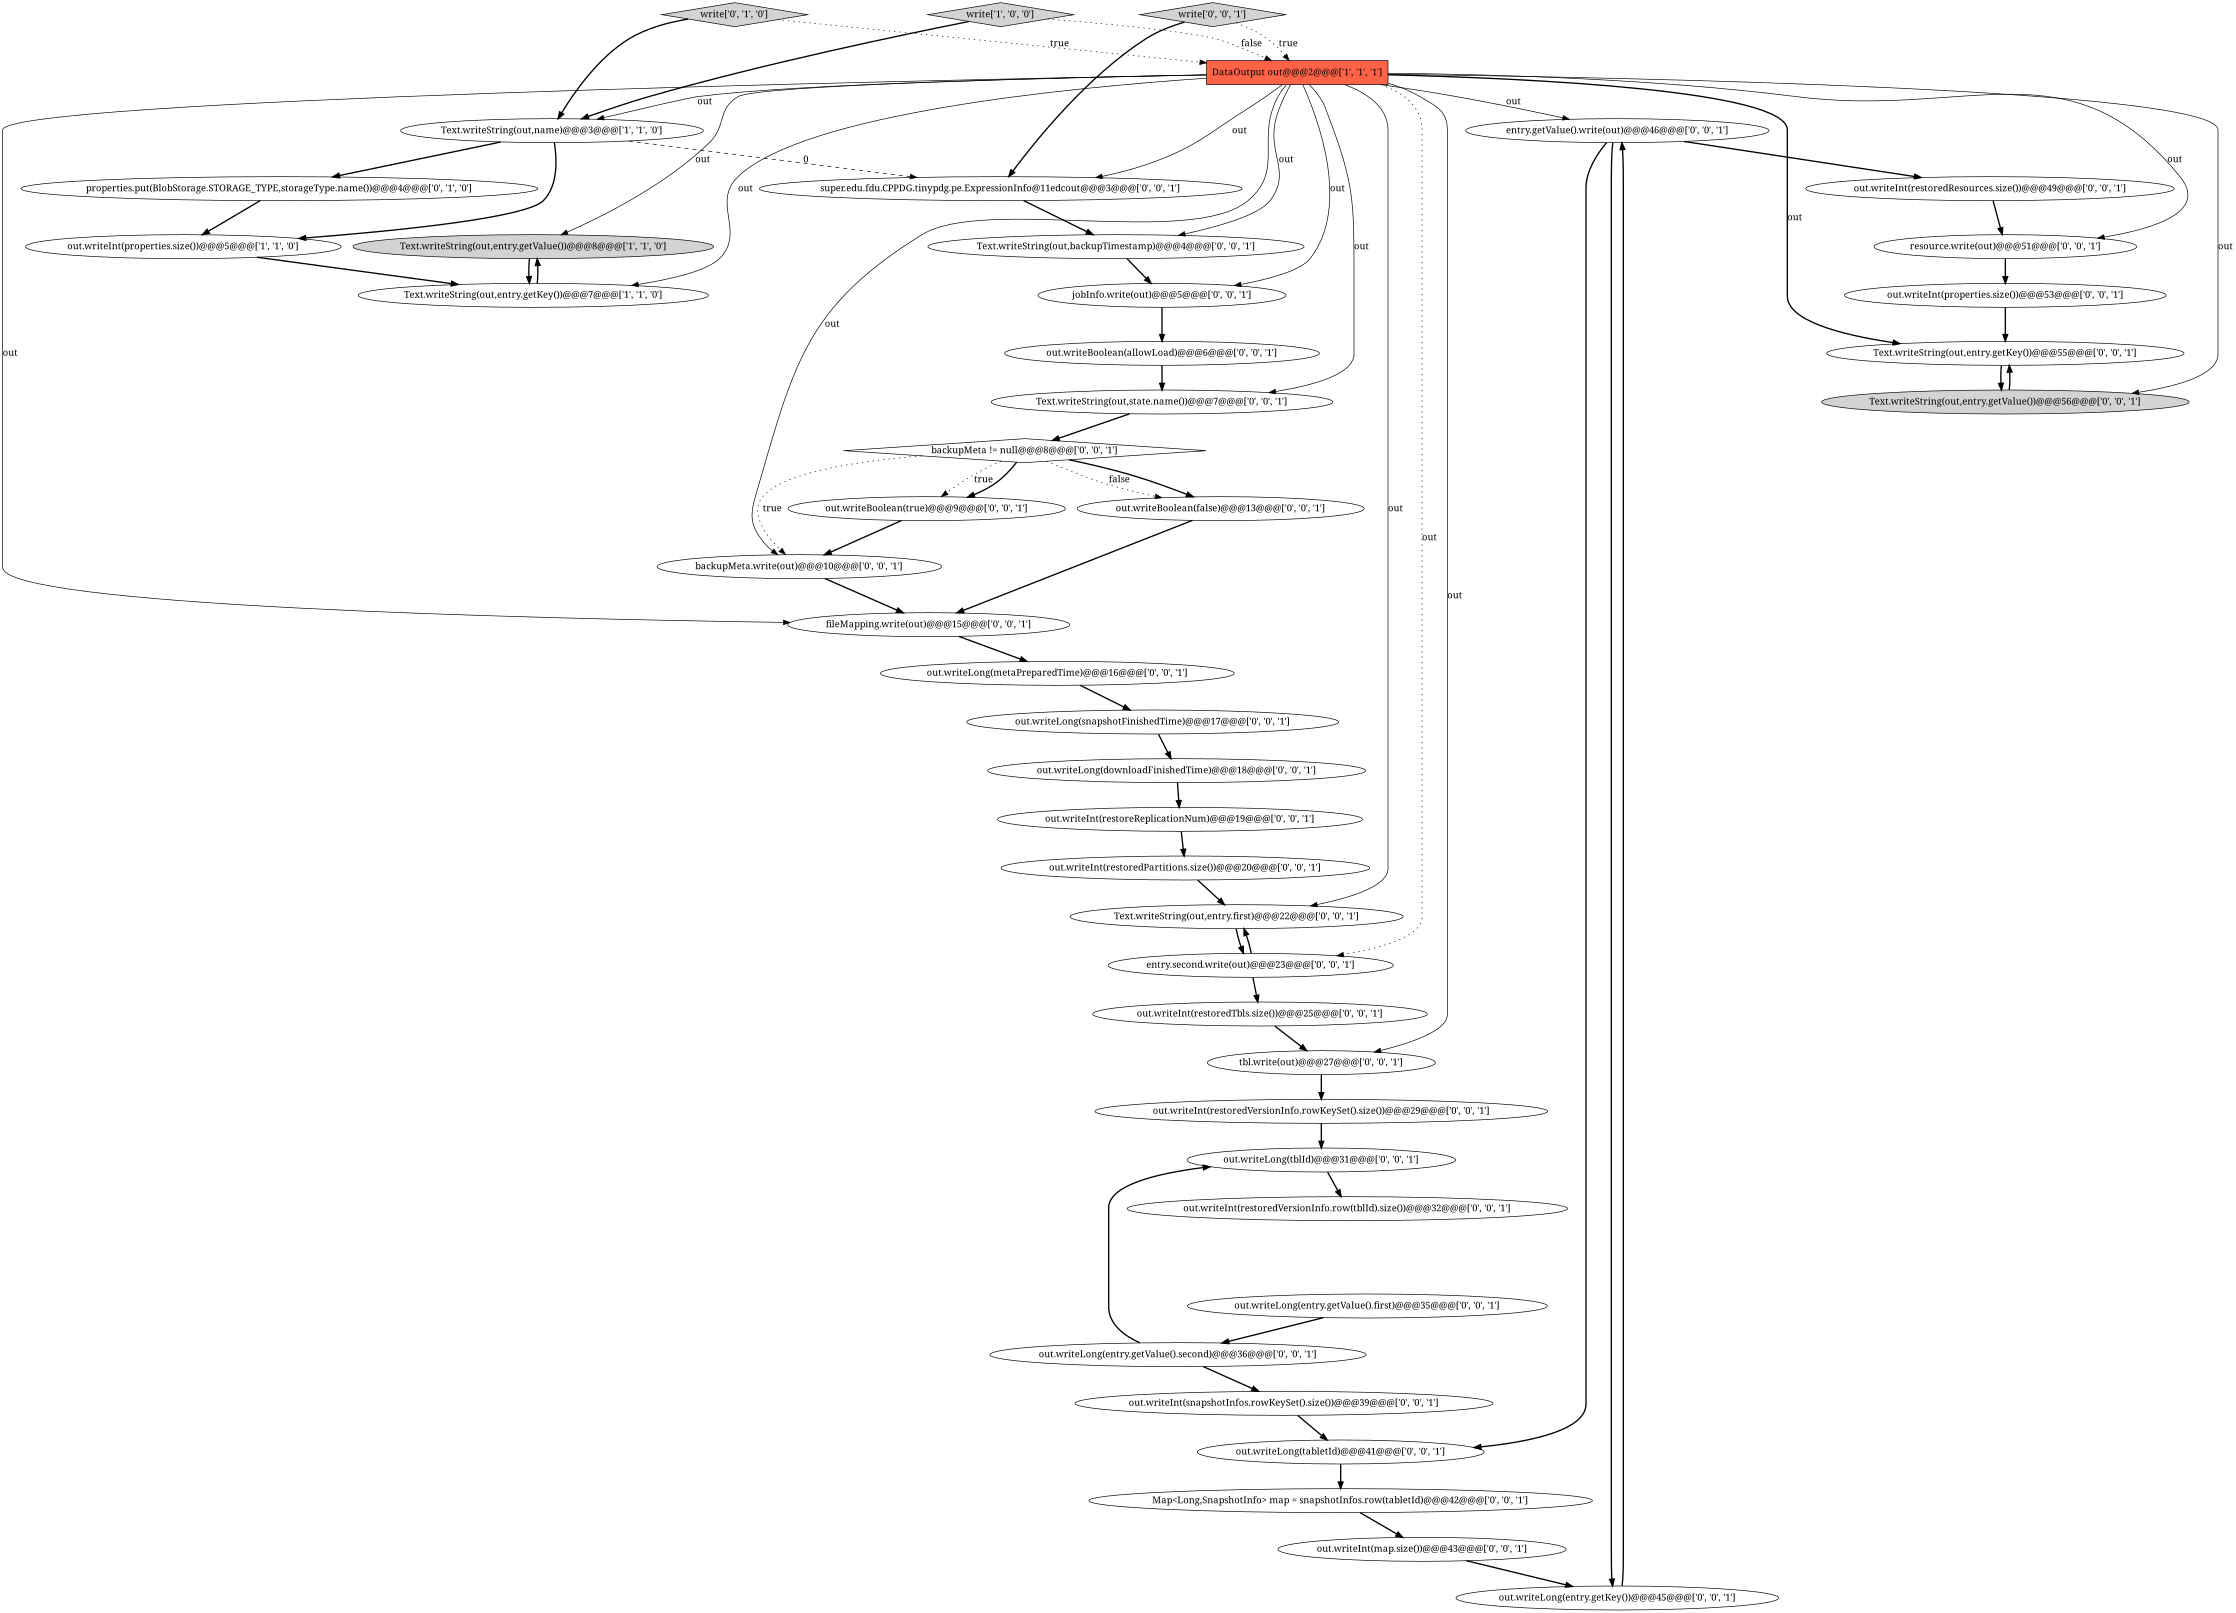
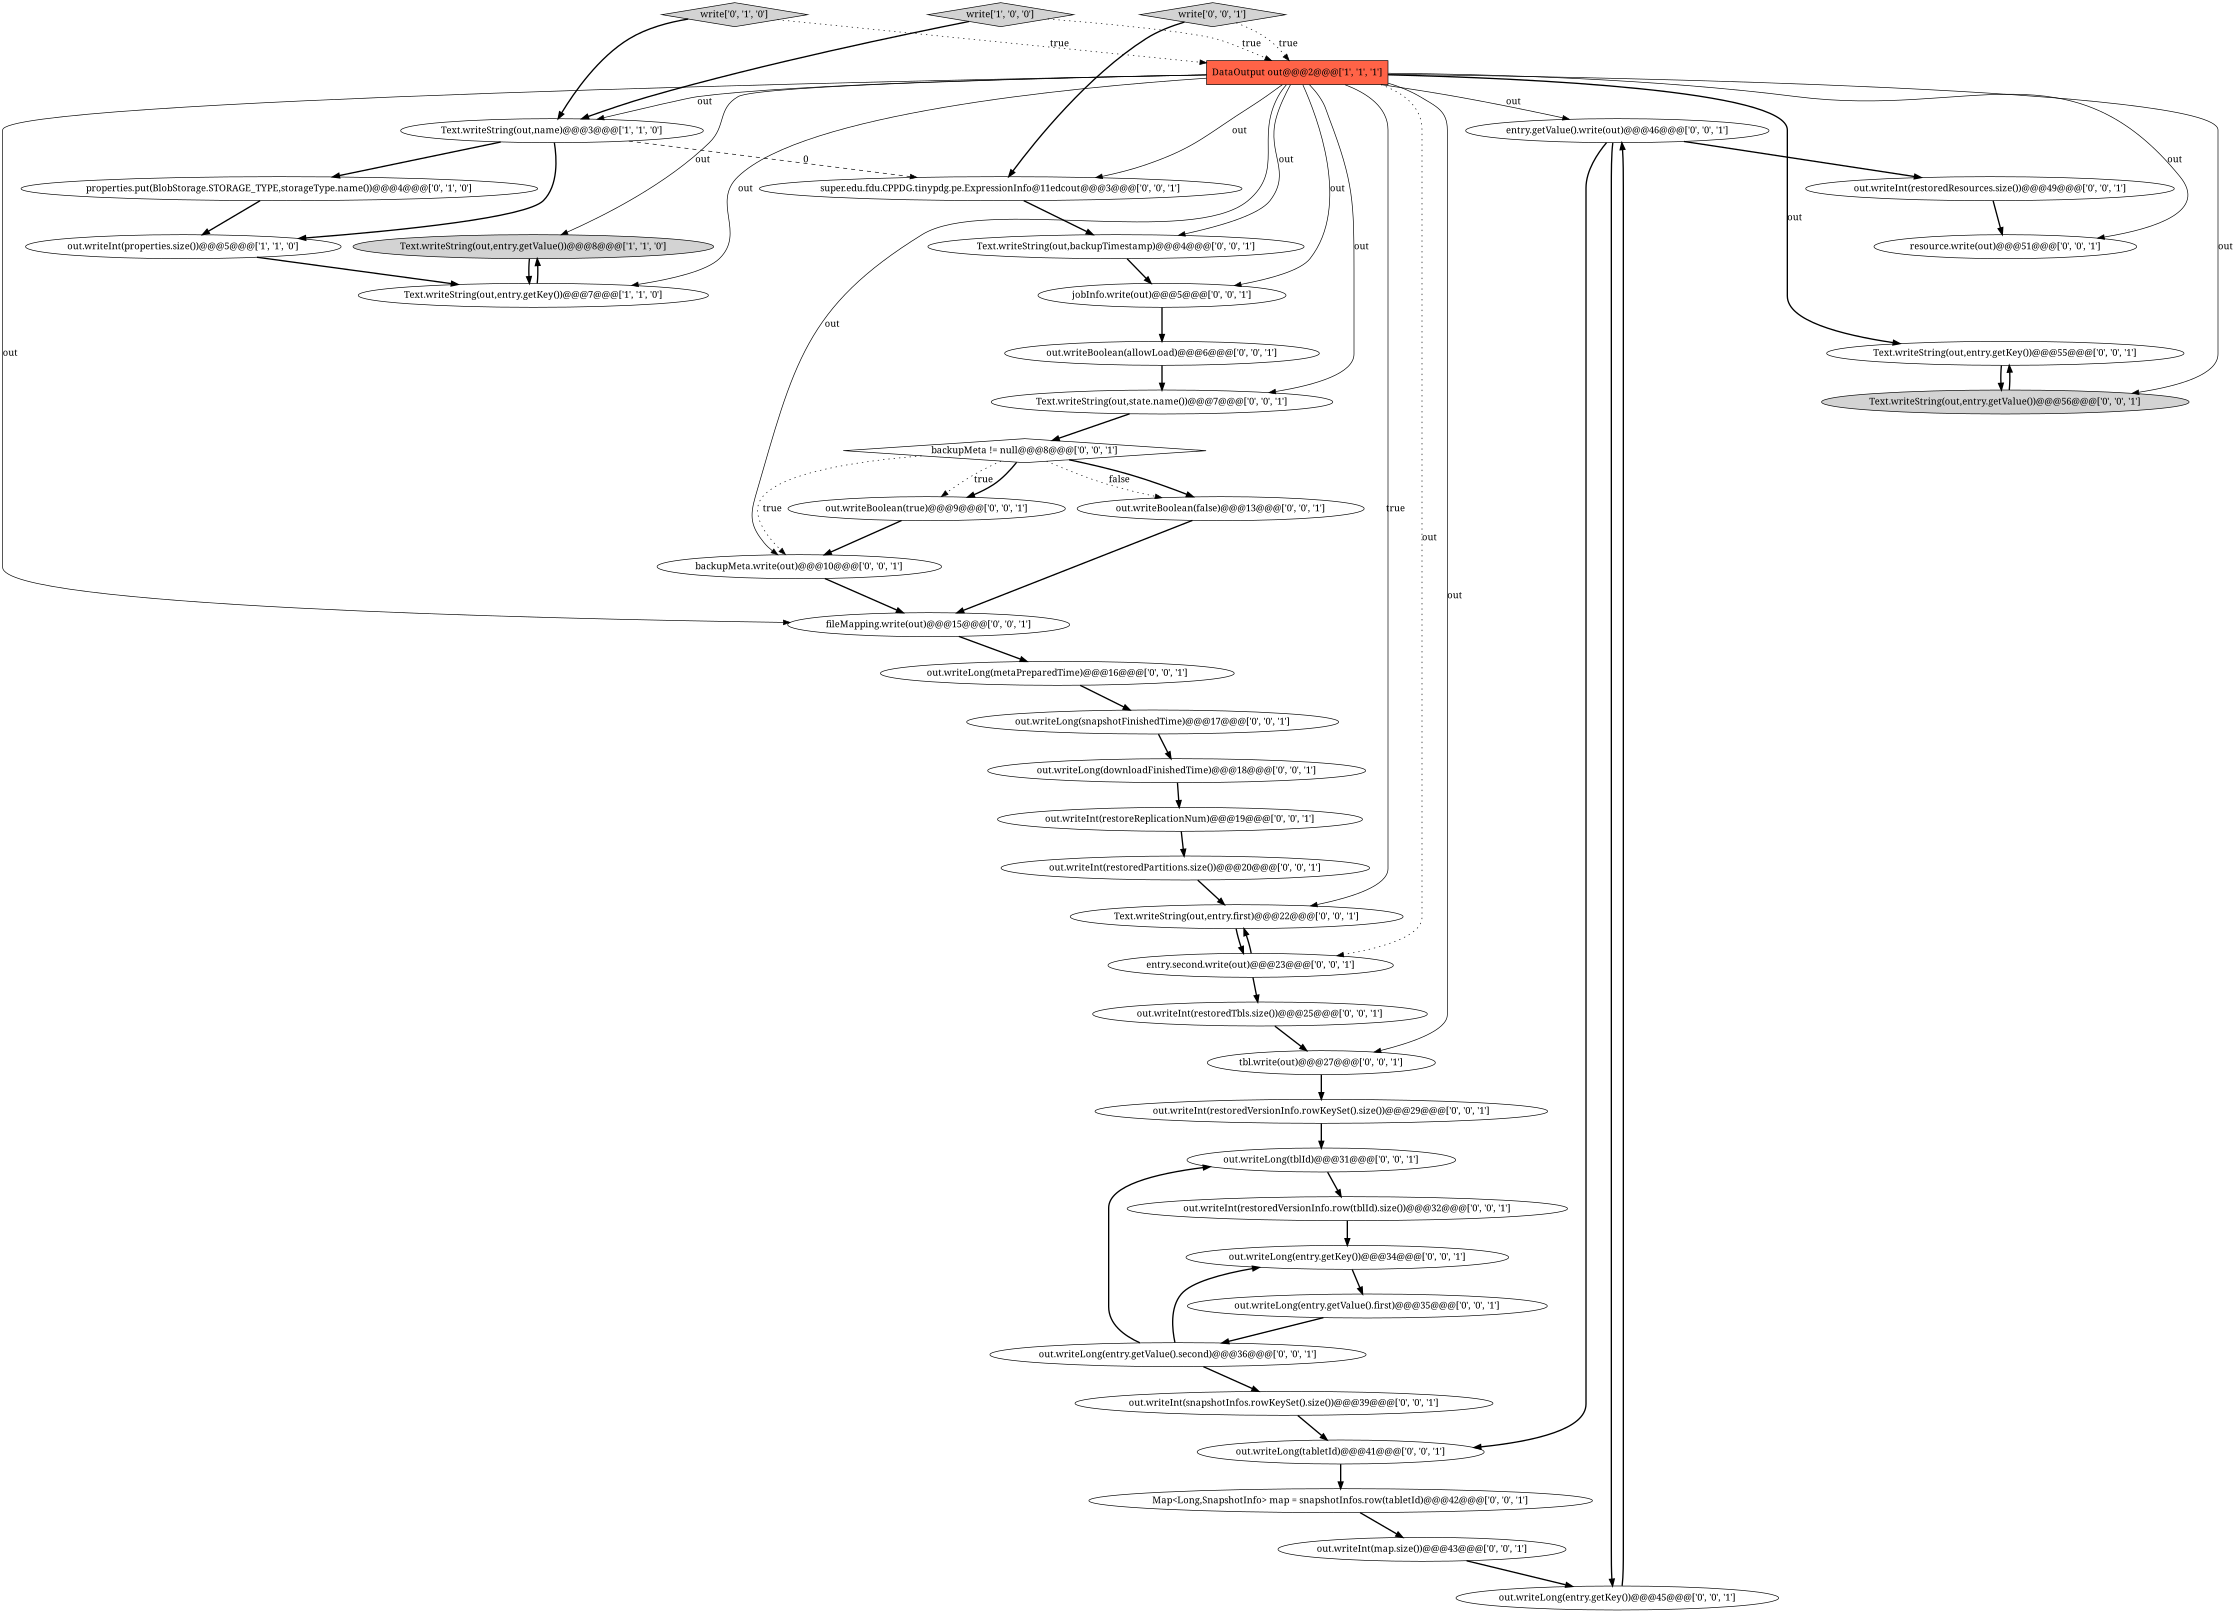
(1252, 44) -> (1252, 44)
(2005, 295) -> none
(1396, 509) -> (1396, 509)
none -> (1347, 1257)
